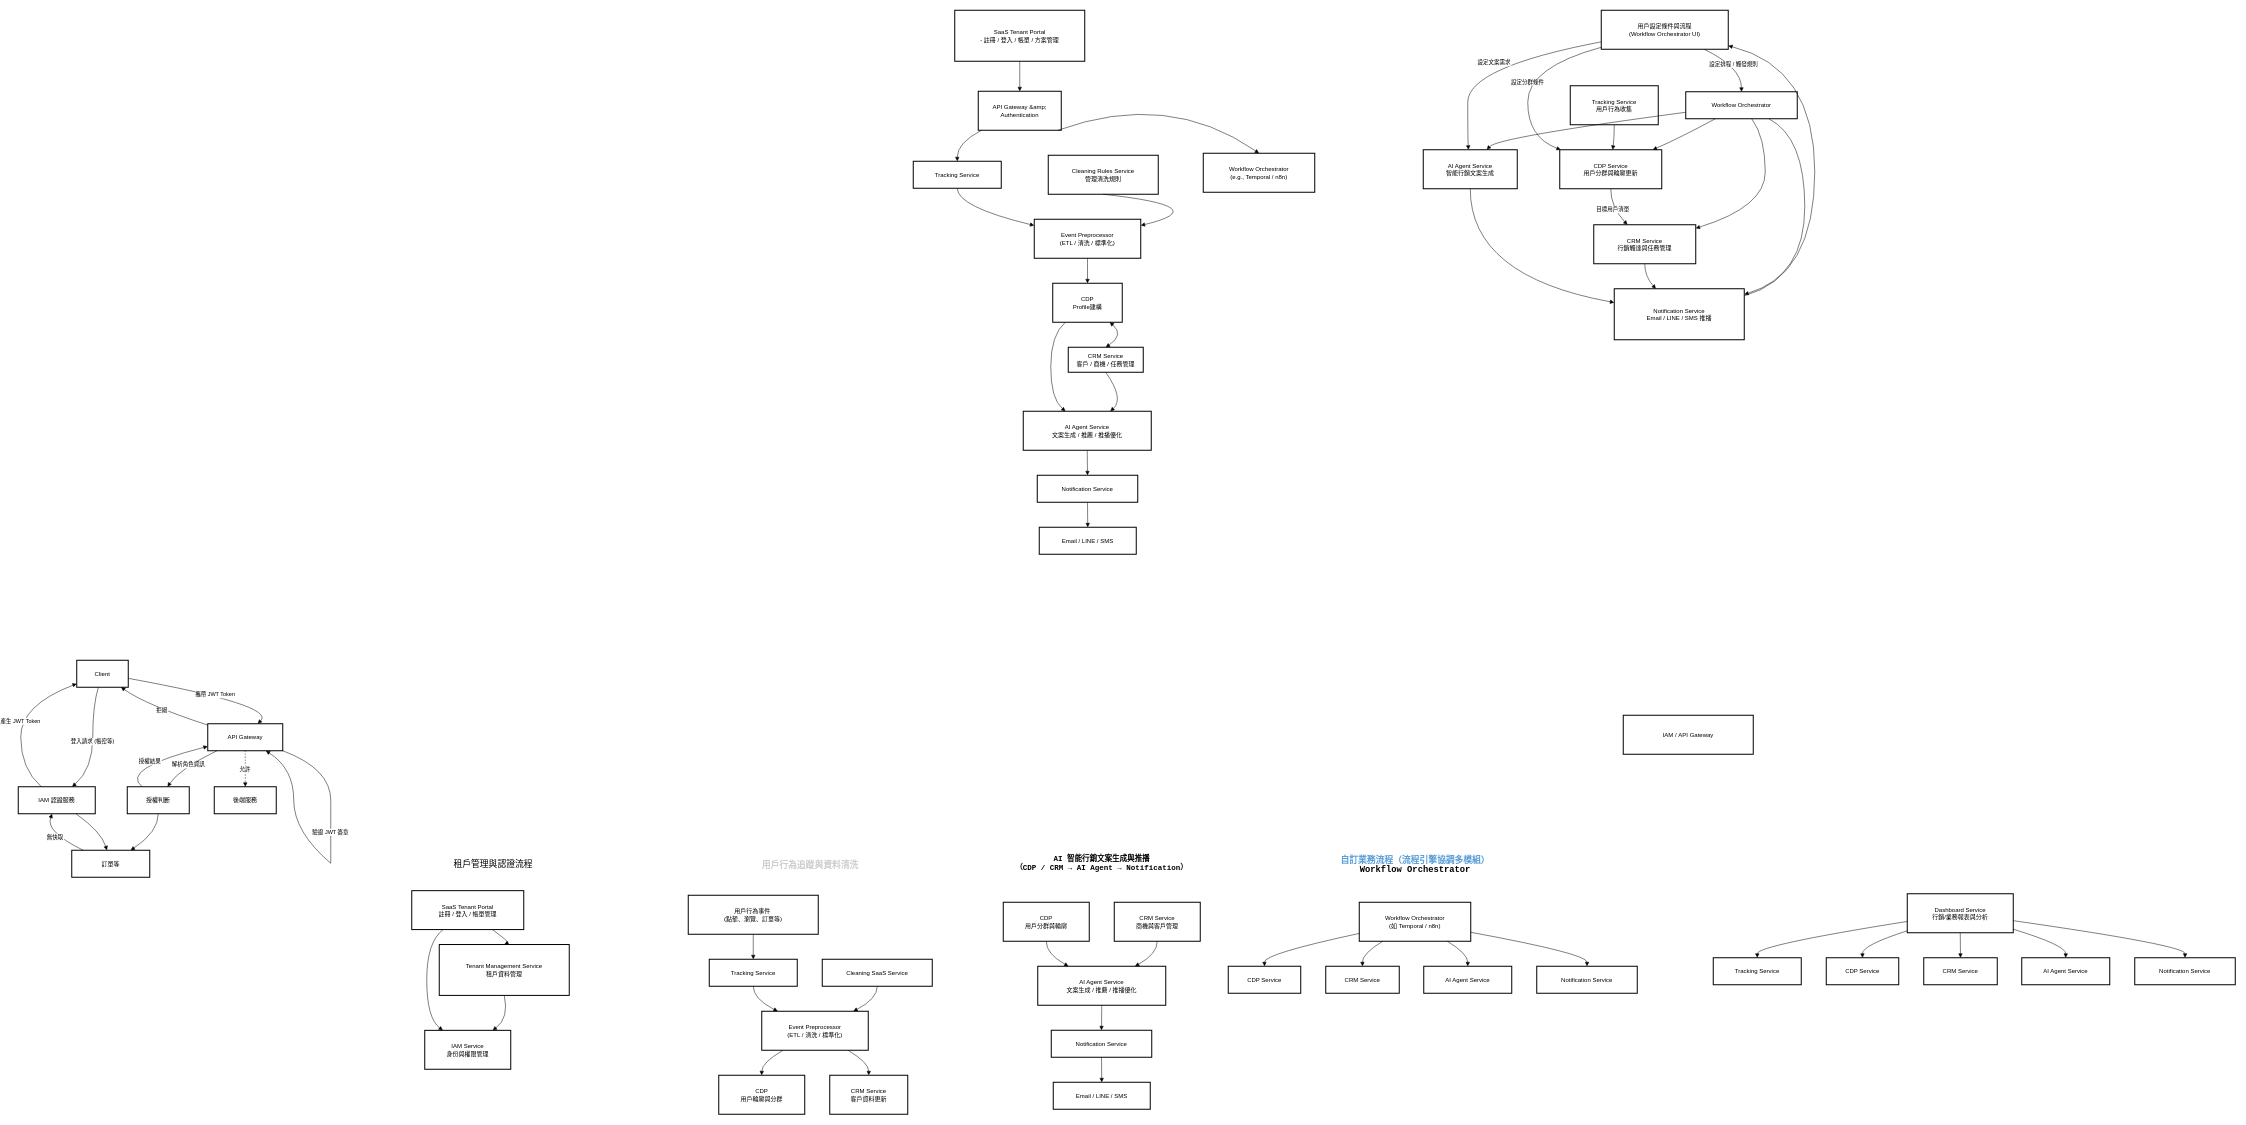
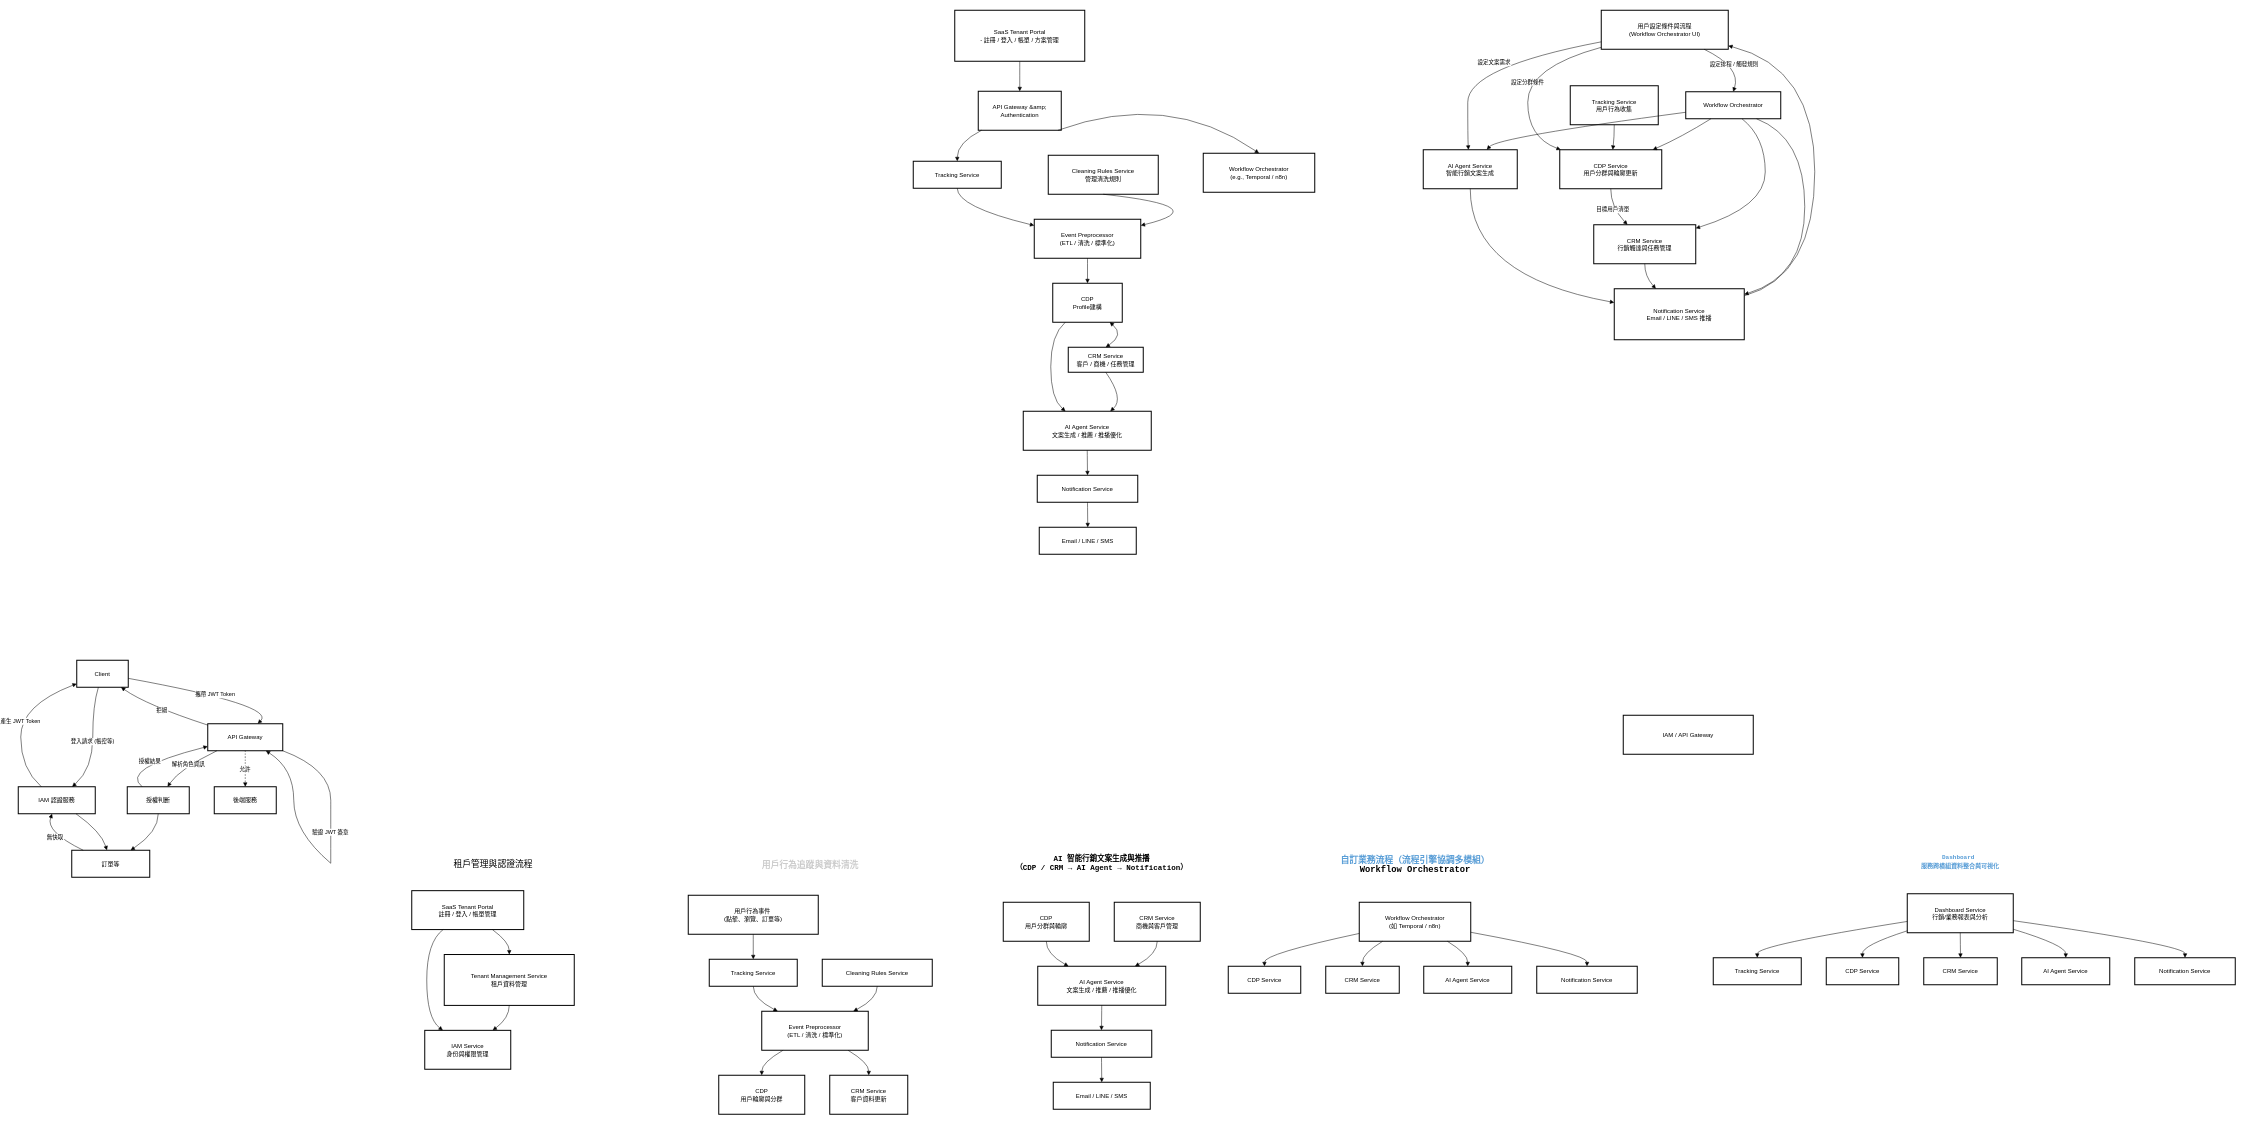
(1742, 105) -> (1733, 105)
none -> (1960, 861)
(504, 970) -> (509, 980)
(877, 973) -> (877, 973)
